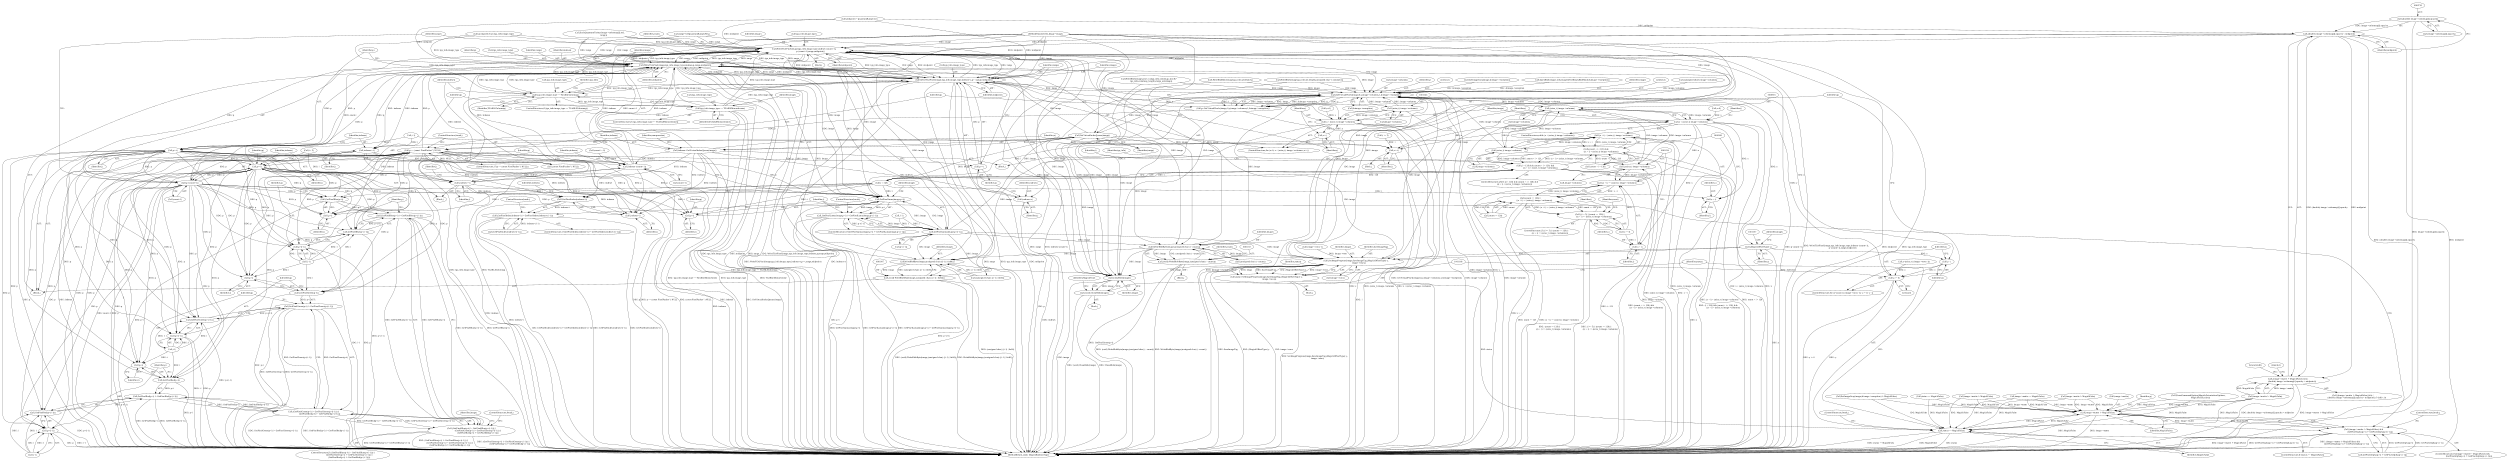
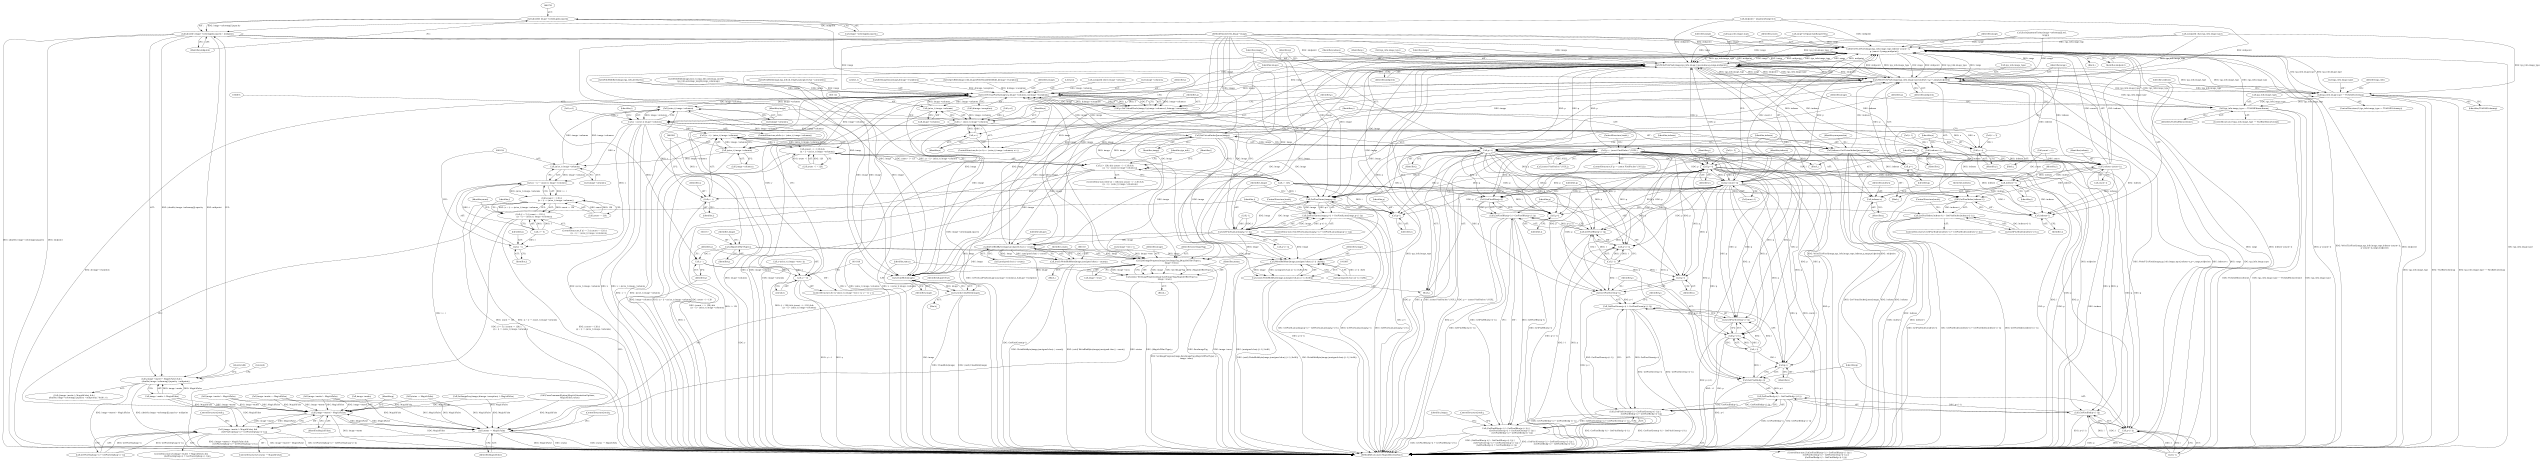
none -> (1842, 174)
(1789, 270) -> (838, 270)
